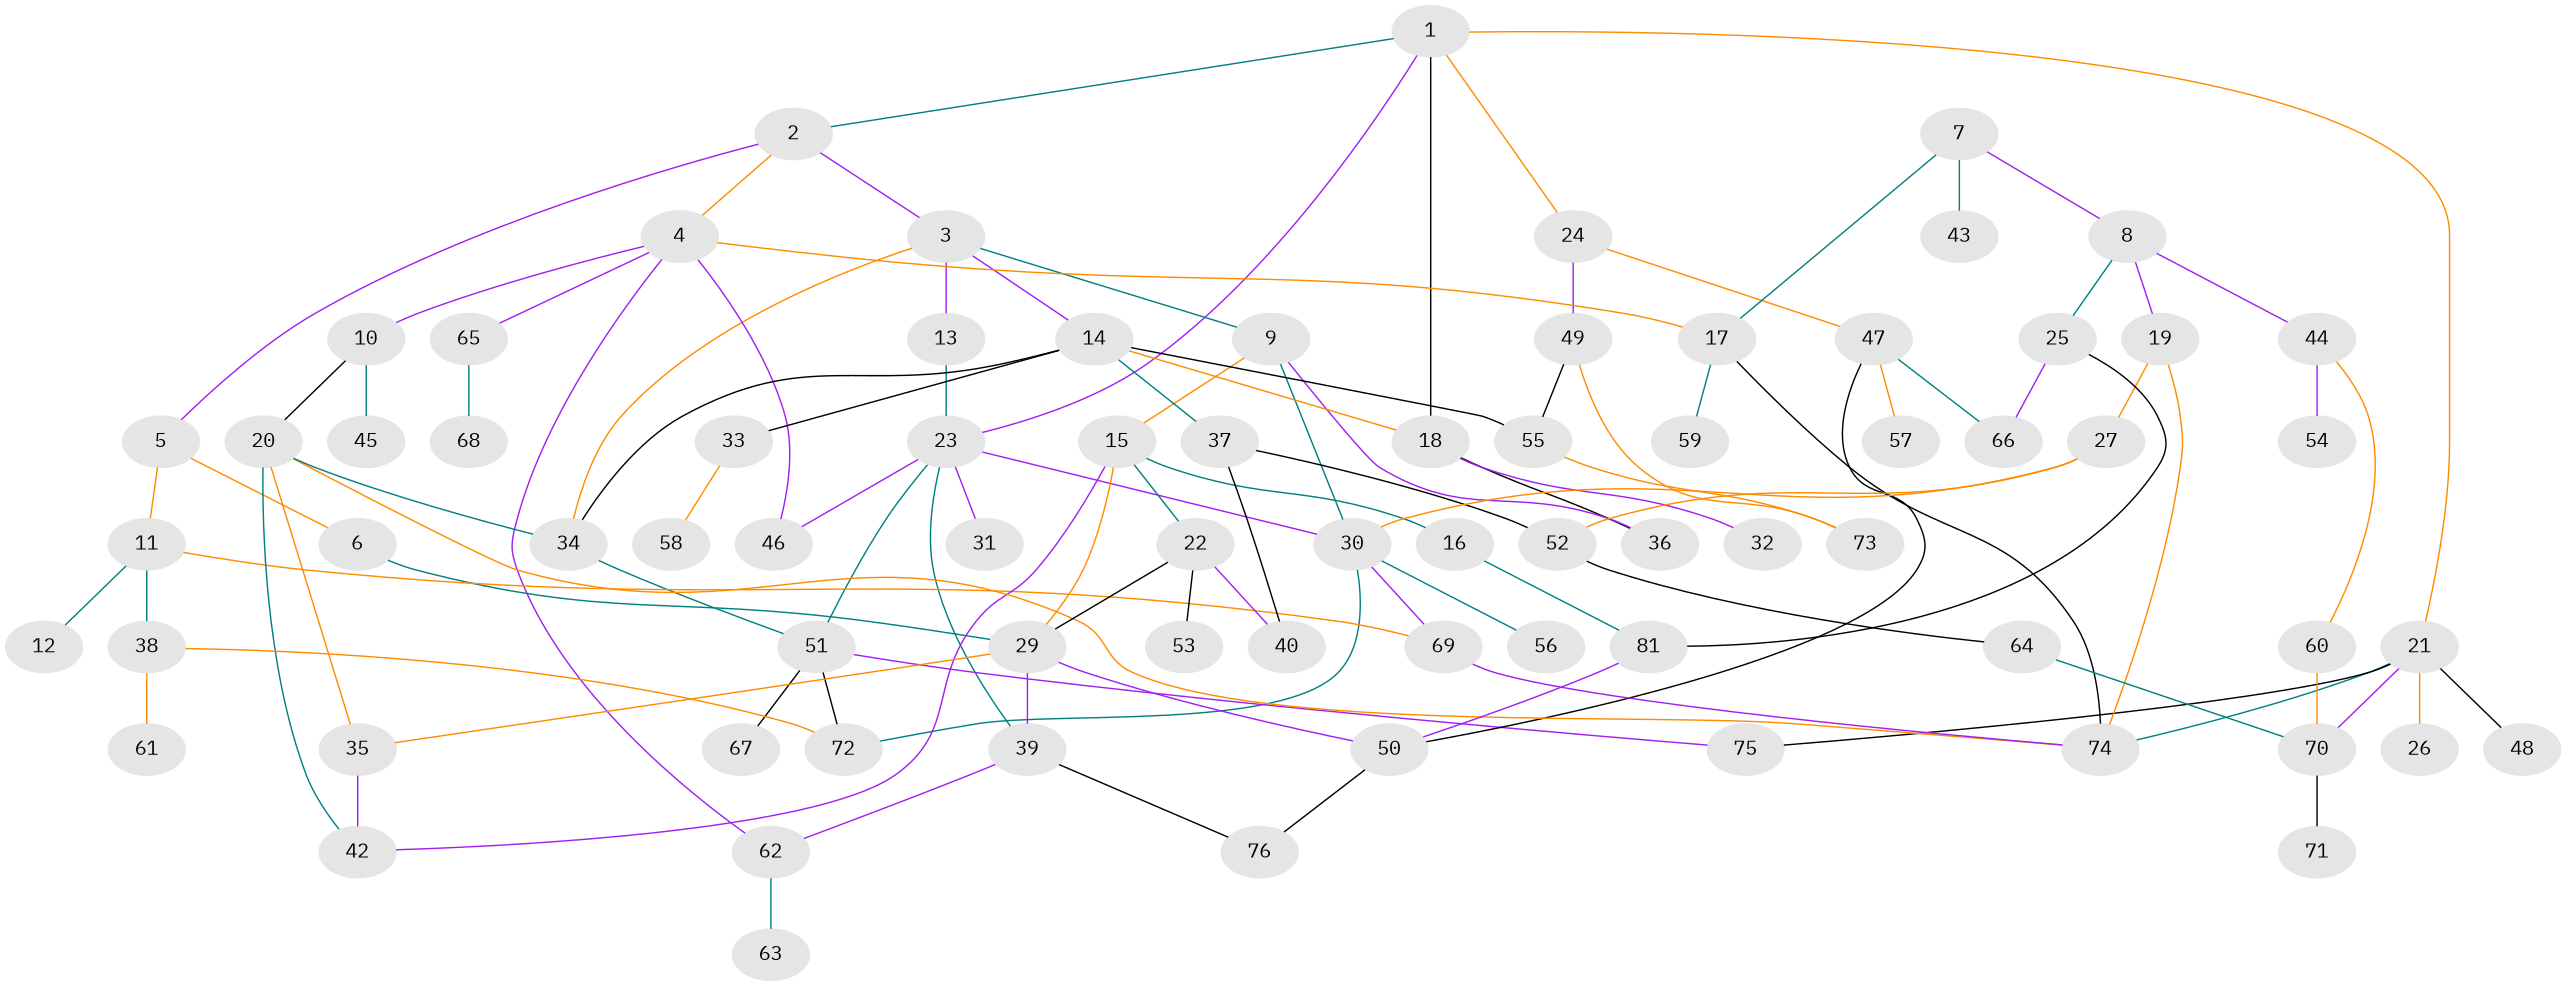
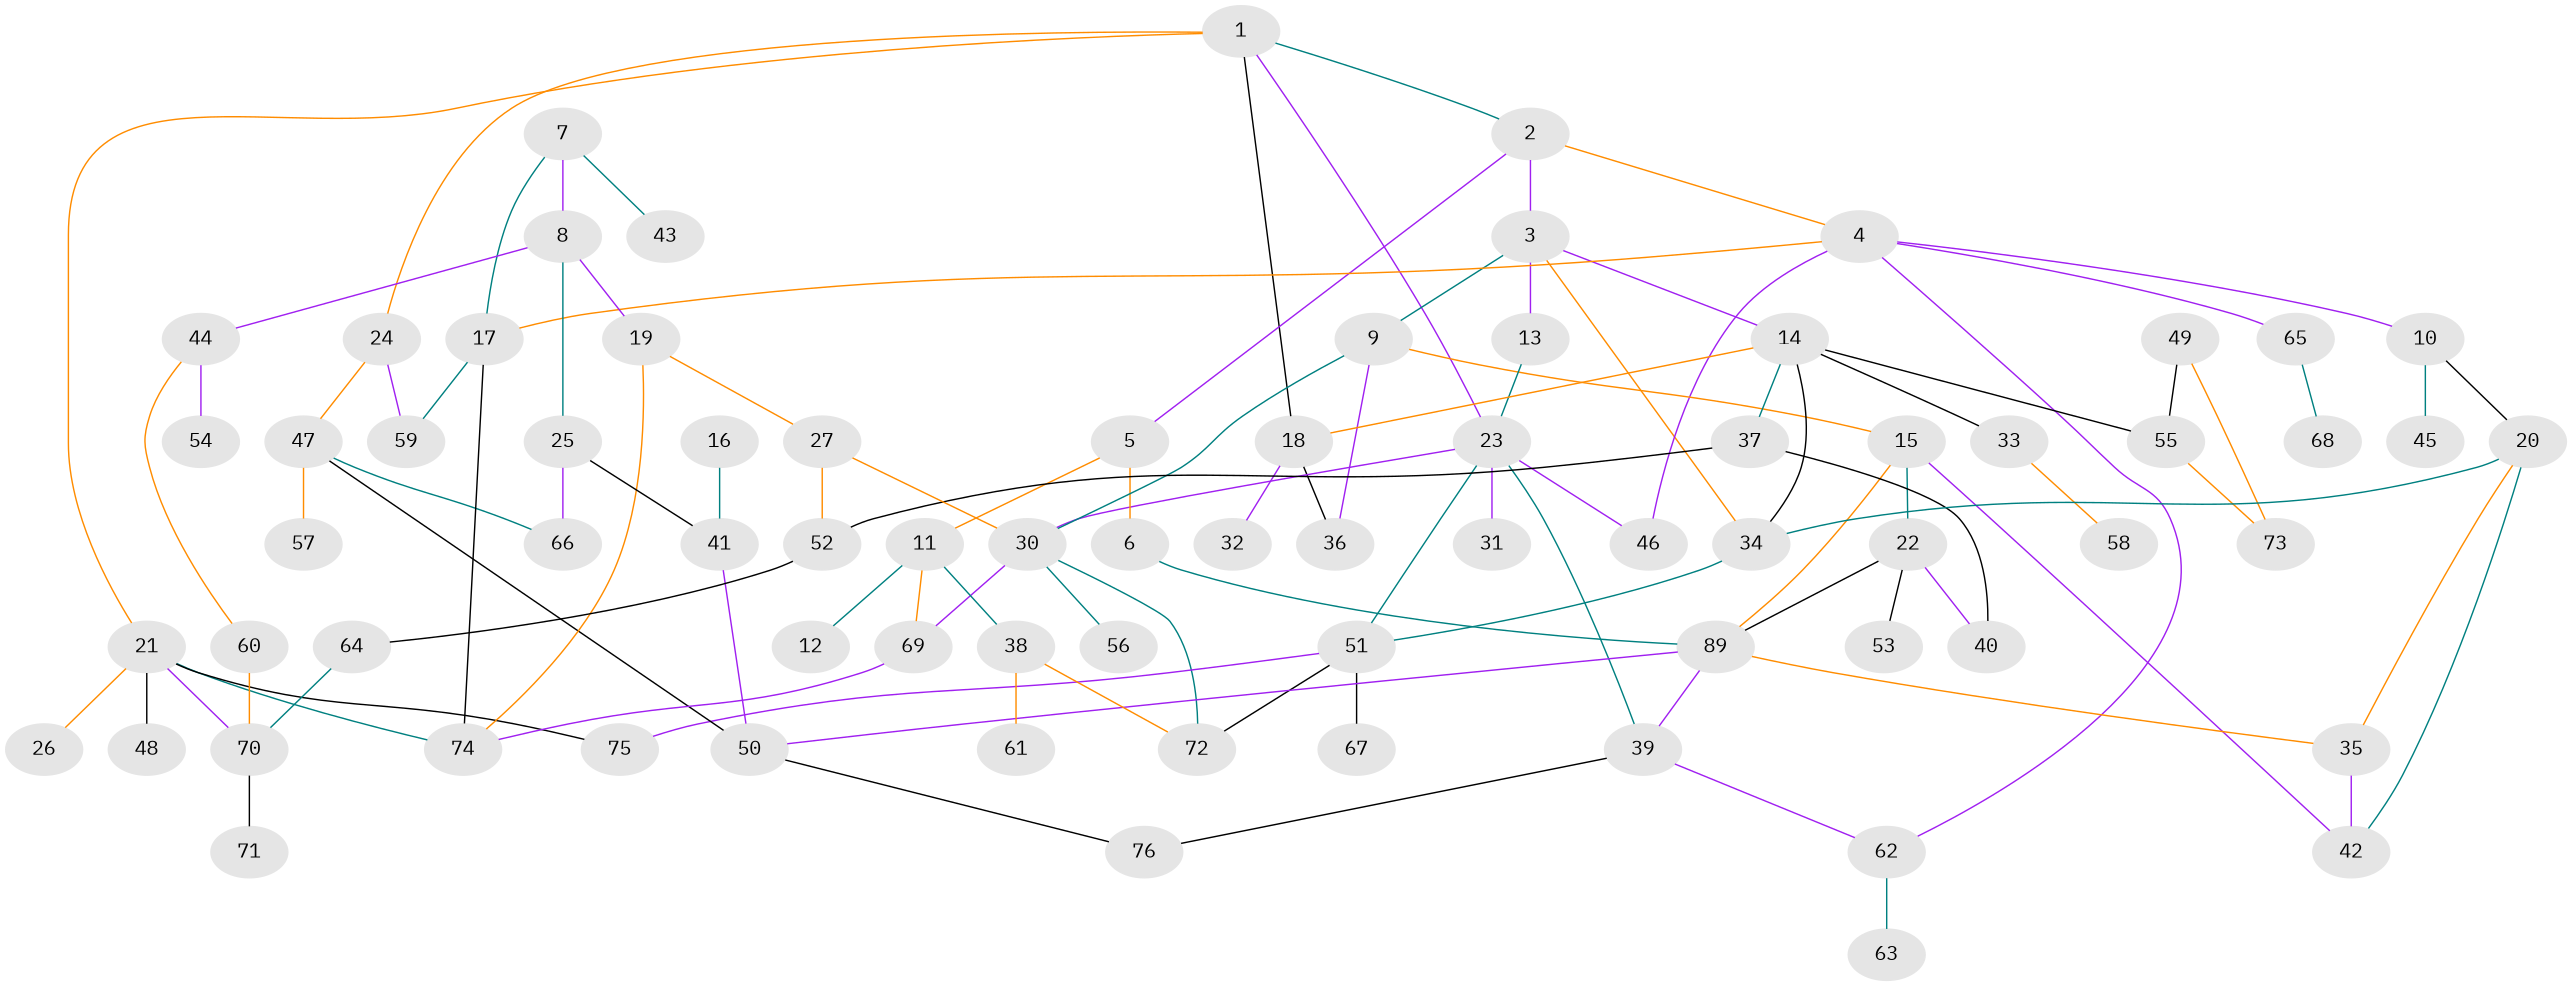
(1573, 288) -> (394, 390)
(1286, 493) -> none
(1027, 647) -> (1716, 647)
(1649, 647) -> (720, 544)
(1151, 678) -> none
